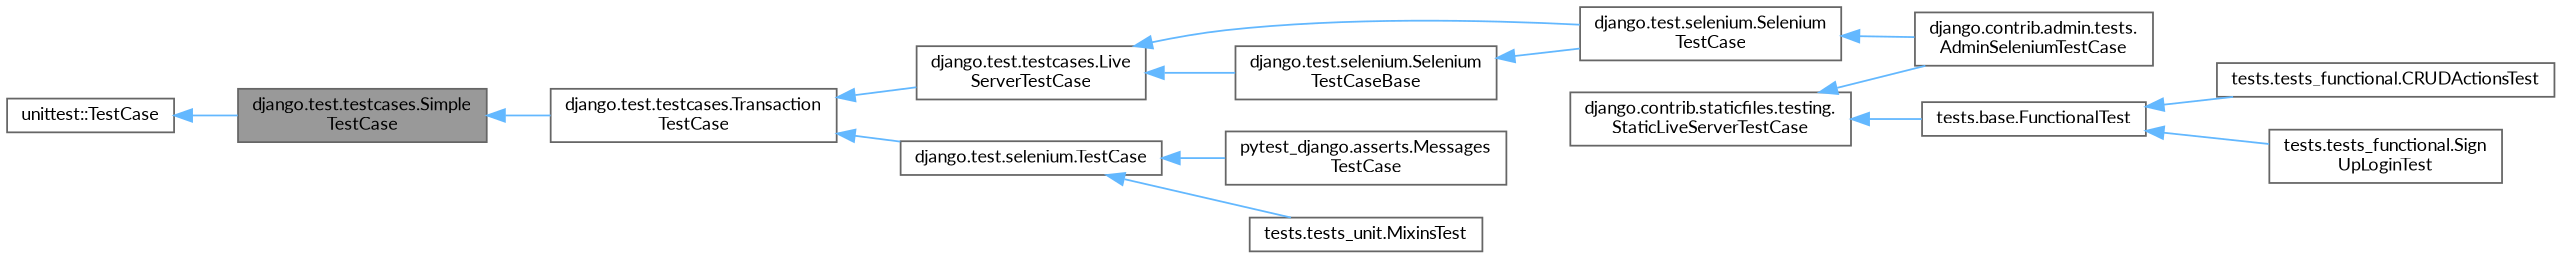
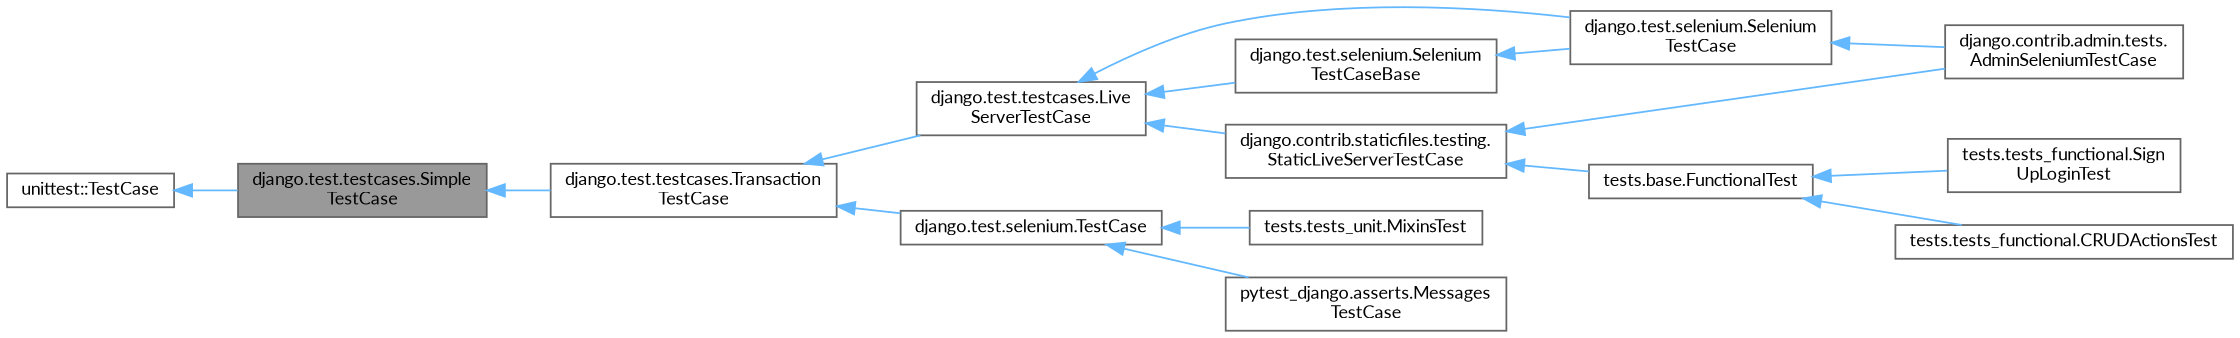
none -> (1195, 129)
